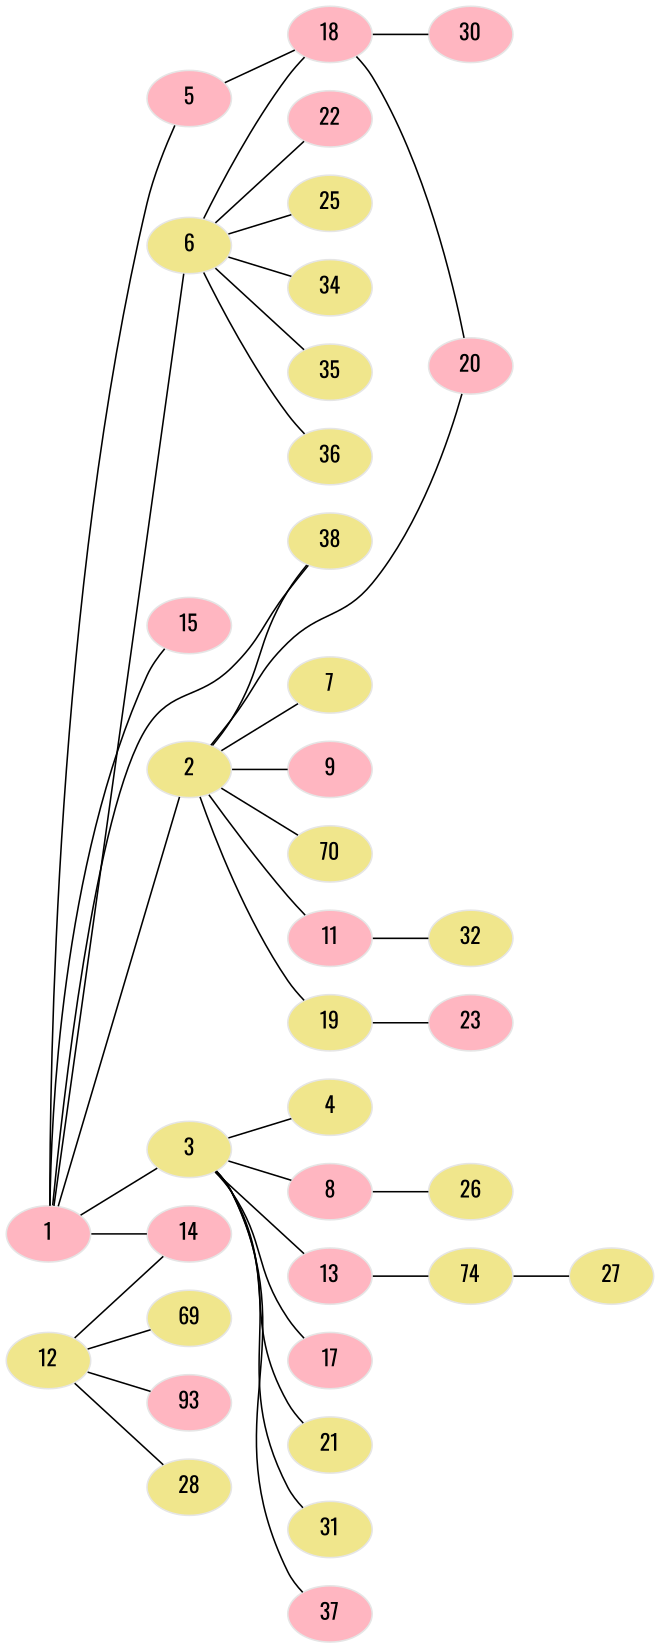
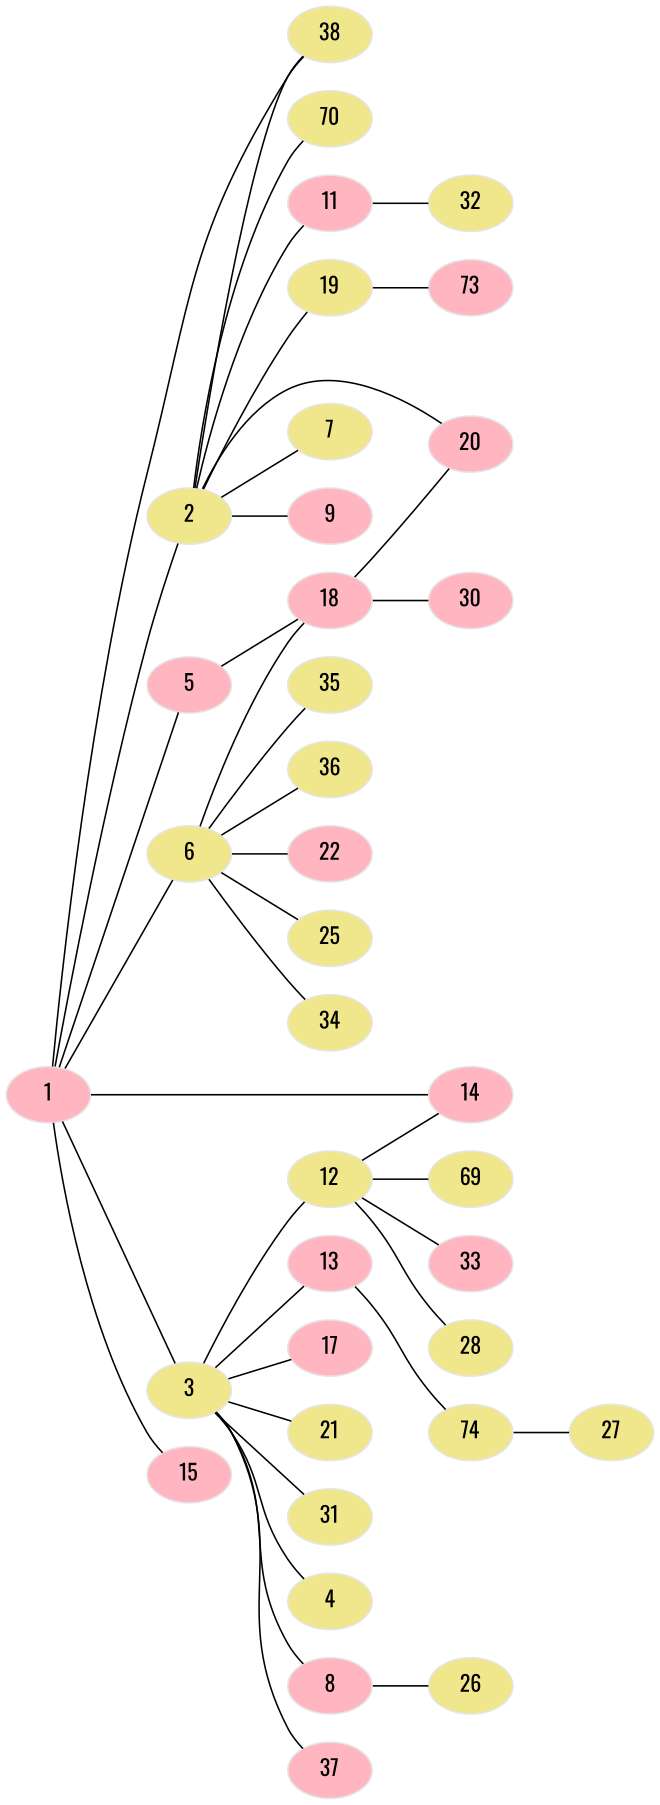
(471, 1023) -> (471, 288)
none -> (249, 1279)
(189, 1403) -> (471, 1264)
